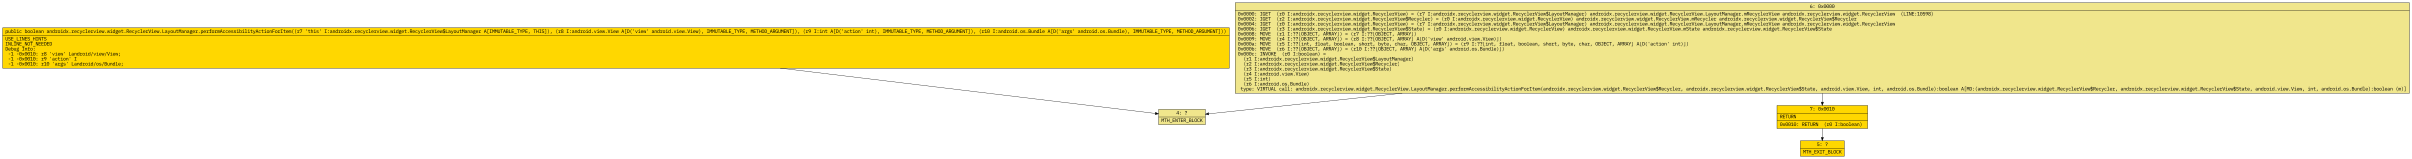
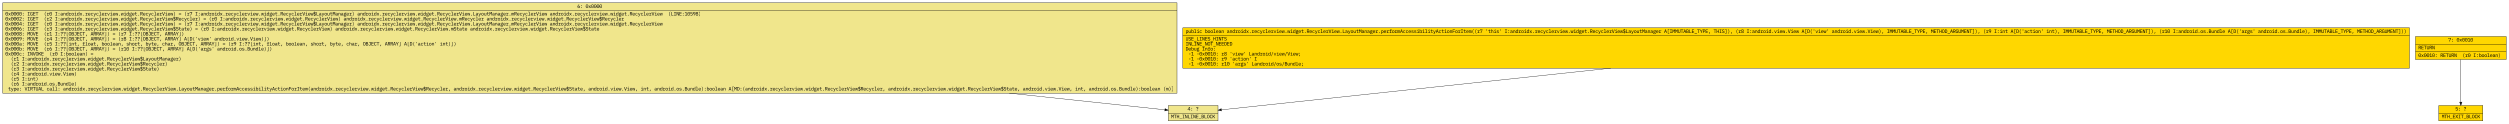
(1822, 98) -> none
(1182, 121) -> (1193, 117)
